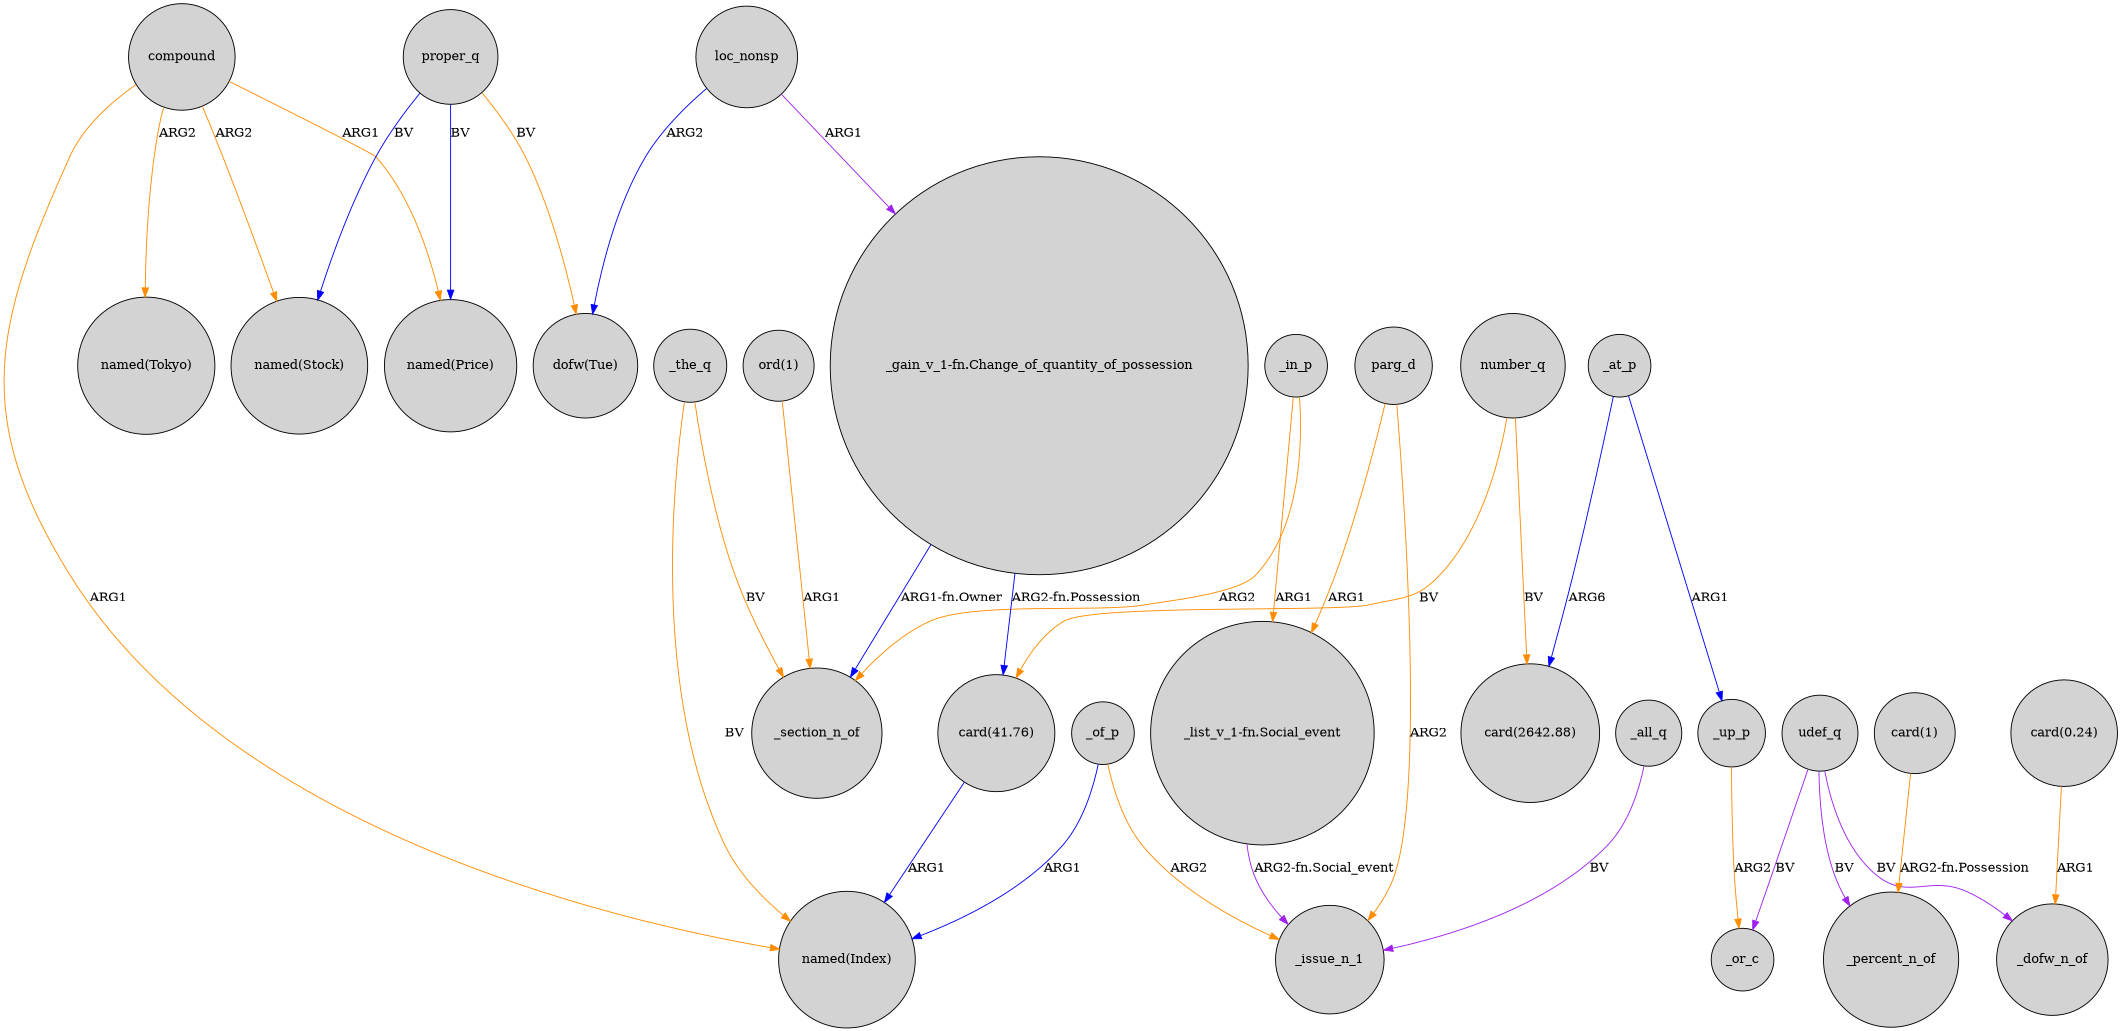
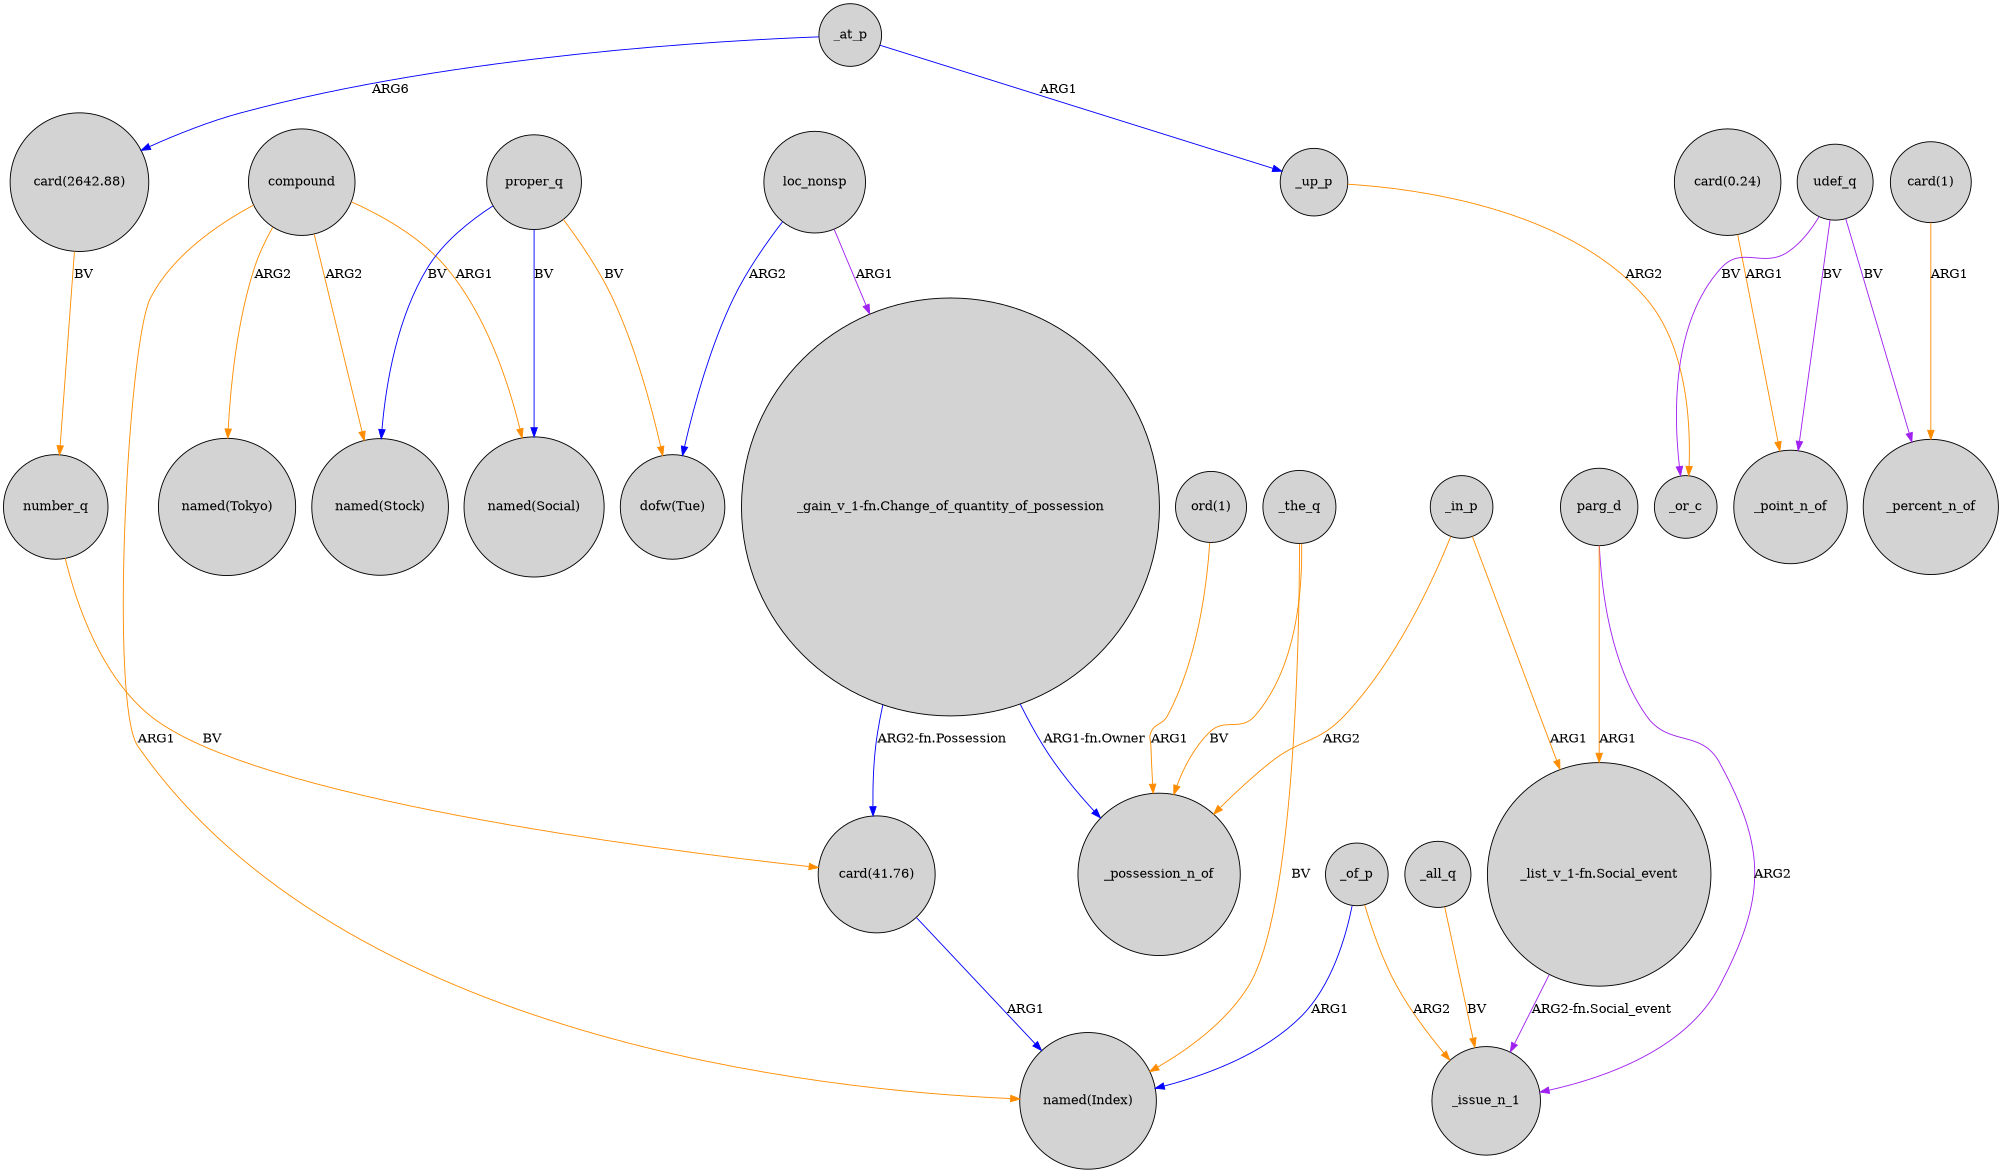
(451, 366) -> (534, 507)
(1521, 536) -> (67, 349)
(1410, 662) -> (1751, 843)
(817, 733) -> (1159, 874)
(1965, 868) -> (1950, 275)
(1547, 891) -> (1459, 973)
(2052, 960) -> (1791, 507)
